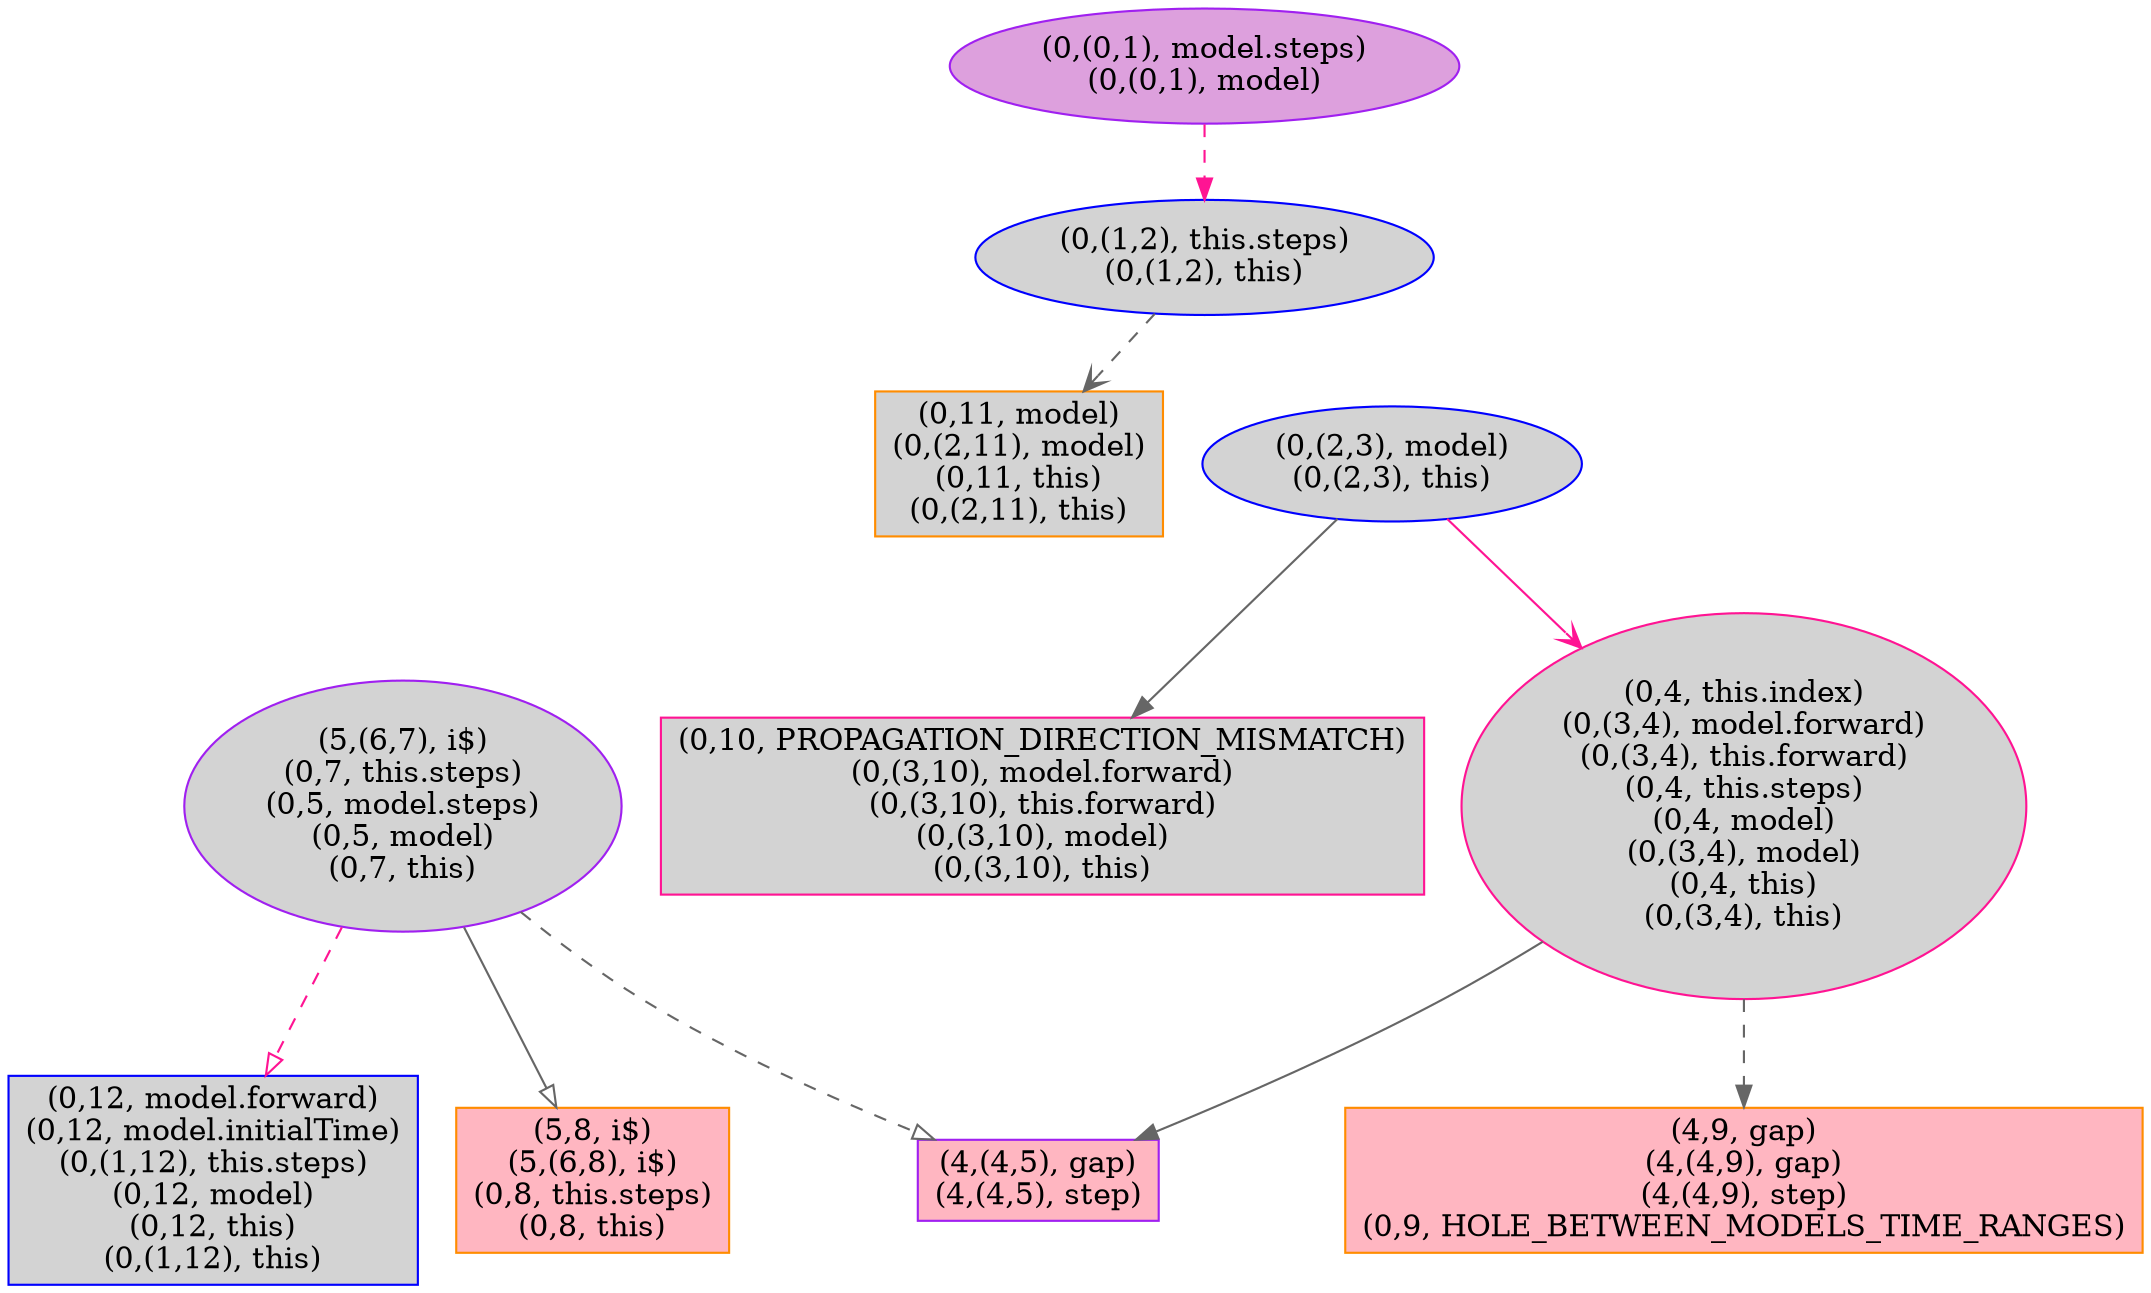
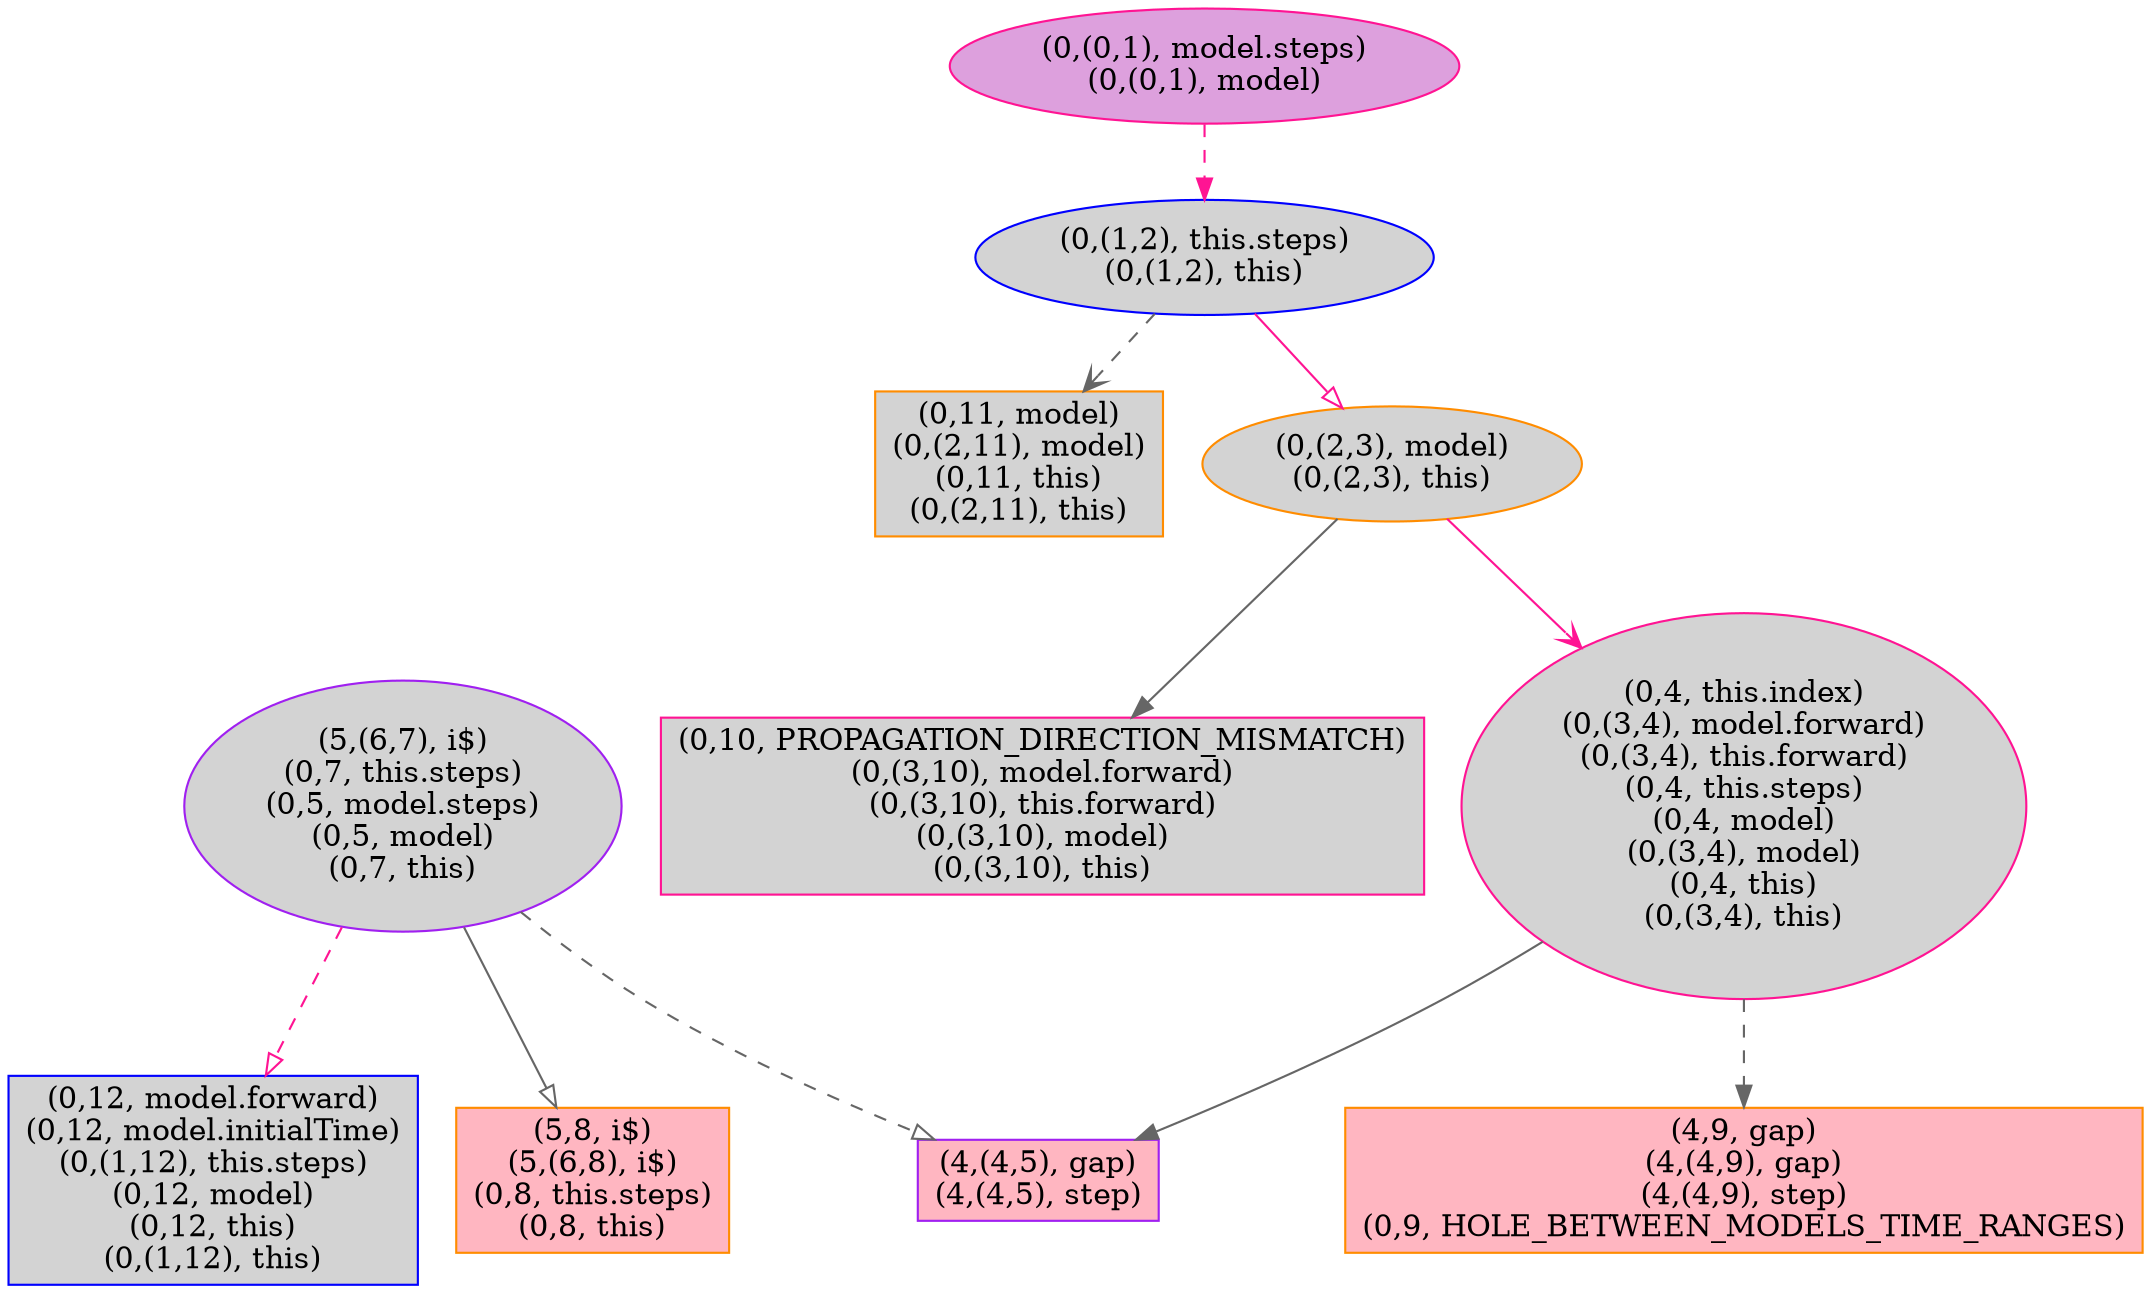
(1205, 66) -> (1205, 66)
none -> (1291, 353)
(1392, 464) -> (1392, 464)
